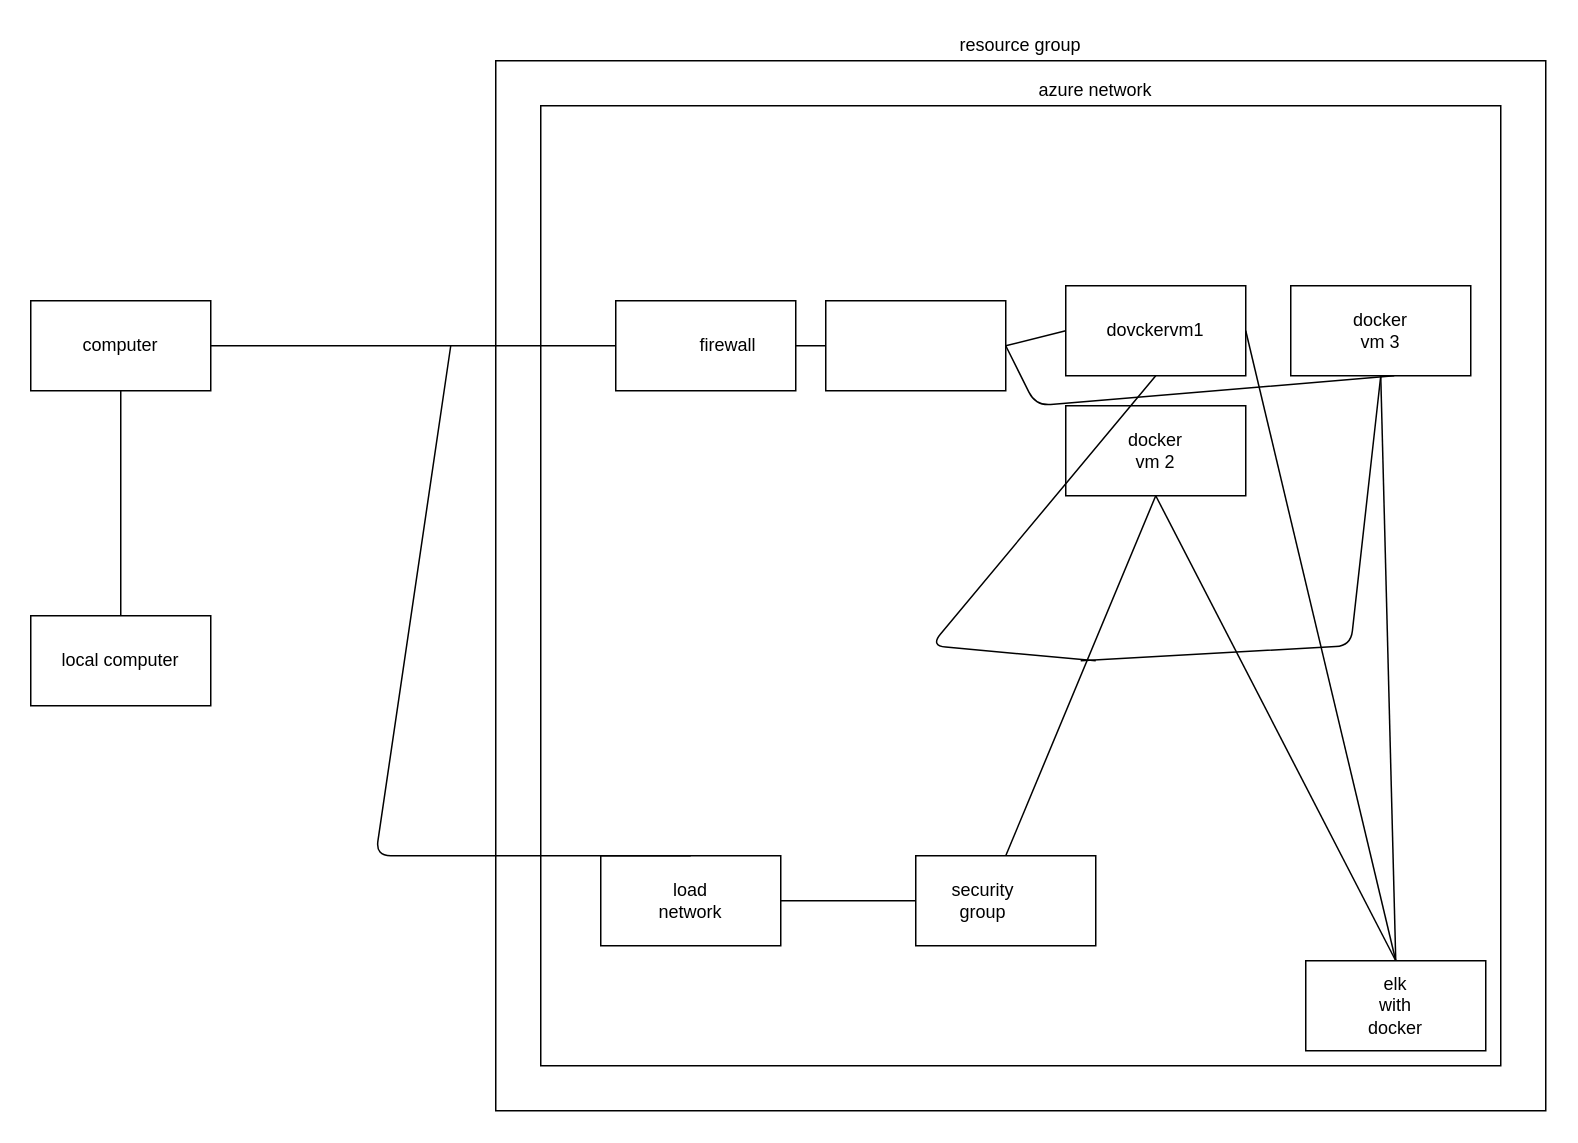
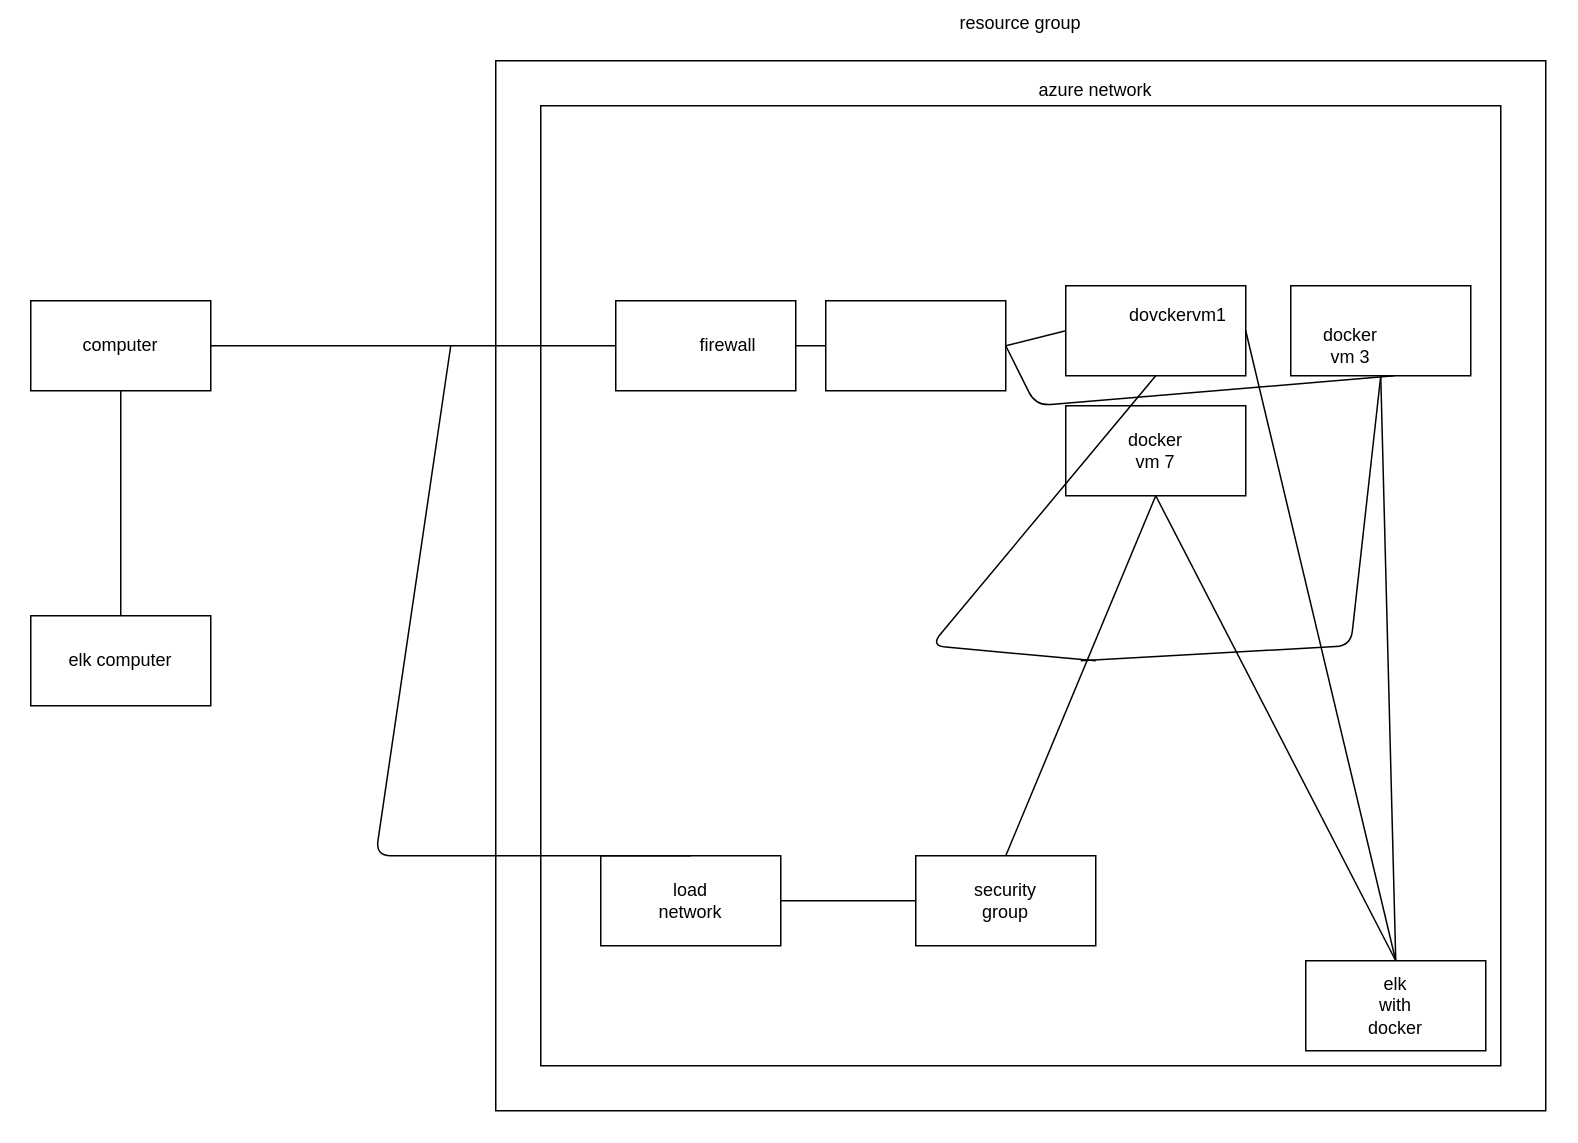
(1021, 46) -> (1021, 23)
(1156, 331) -> (1178, 316)
(1381, 331) -> (1351, 346)
(1156, 451) -> (1156, 451)
(121, 661) -> (121, 661)
(983, 901) -> (1006, 901)
